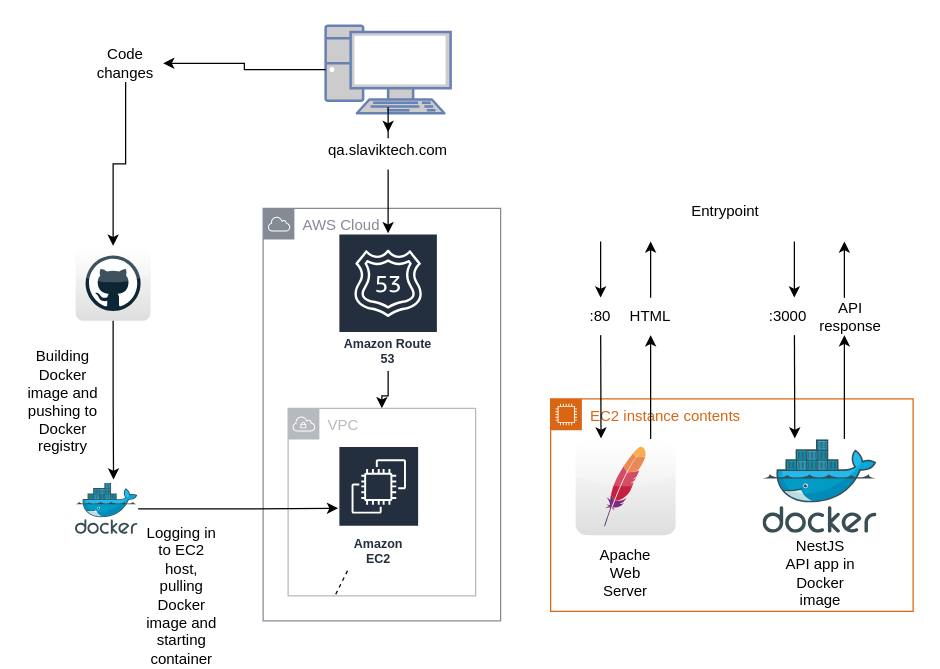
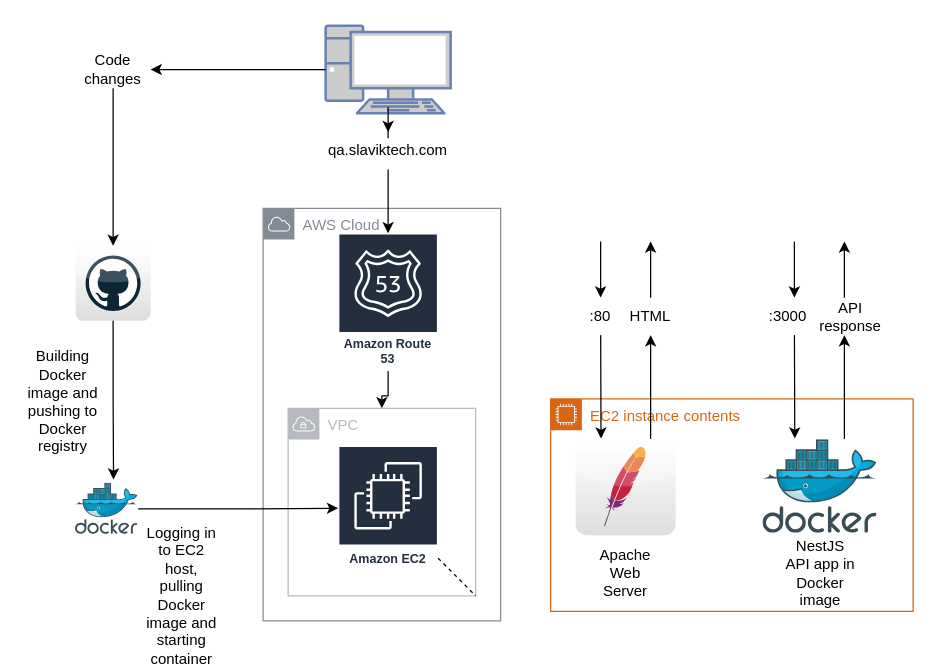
(126, 63) -> (113, 69)
(726, 211) -> none
(379, 508) -> (388, 508)
